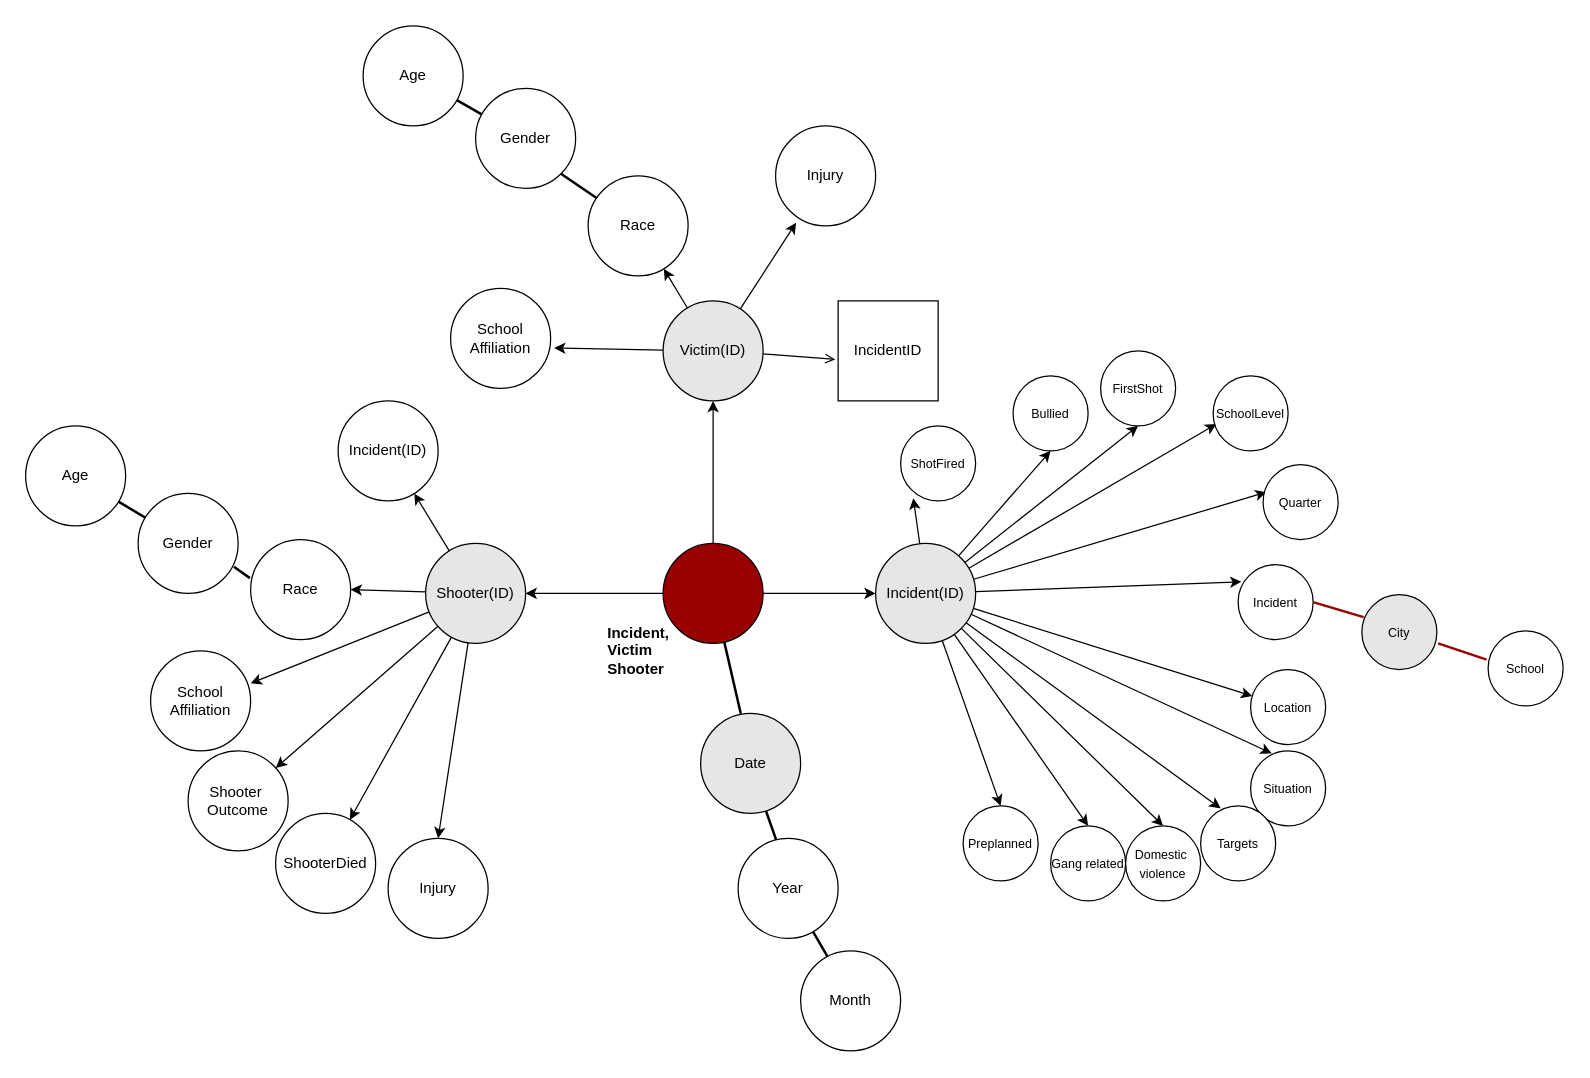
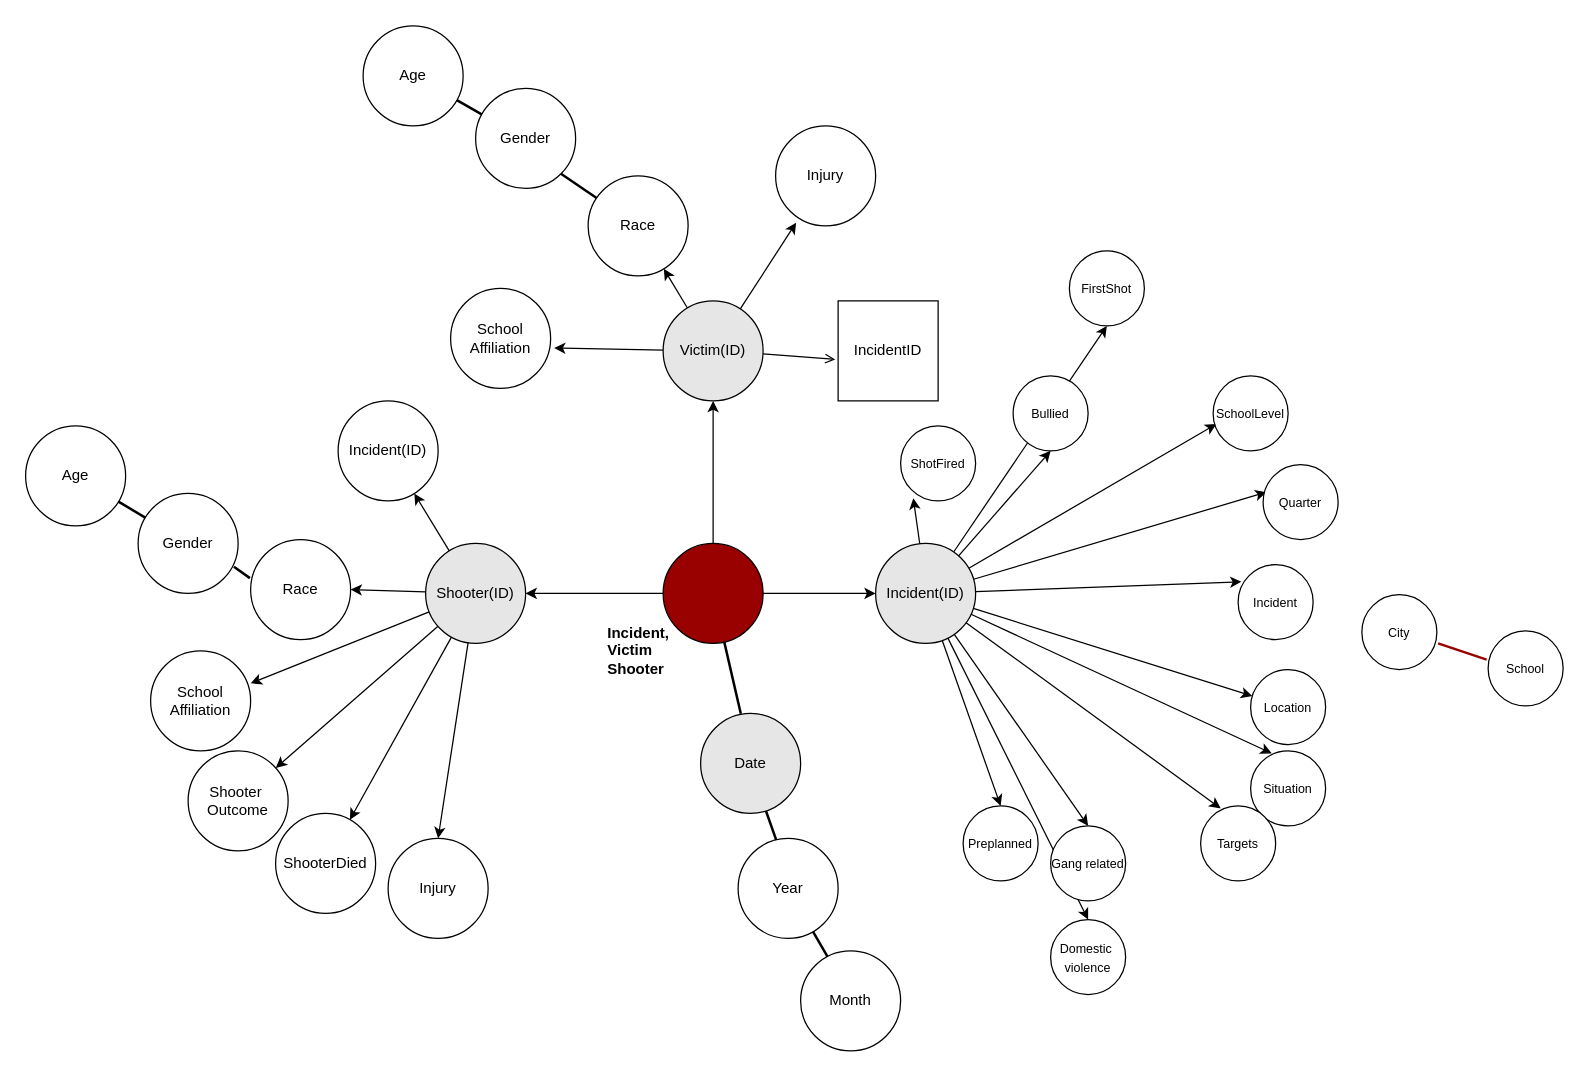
(1138, 388) -> (1107, 288)
(1338, 609) -> none
(1399, 632) -> (1399, 632)
(1163, 863) -> (1088, 957)
